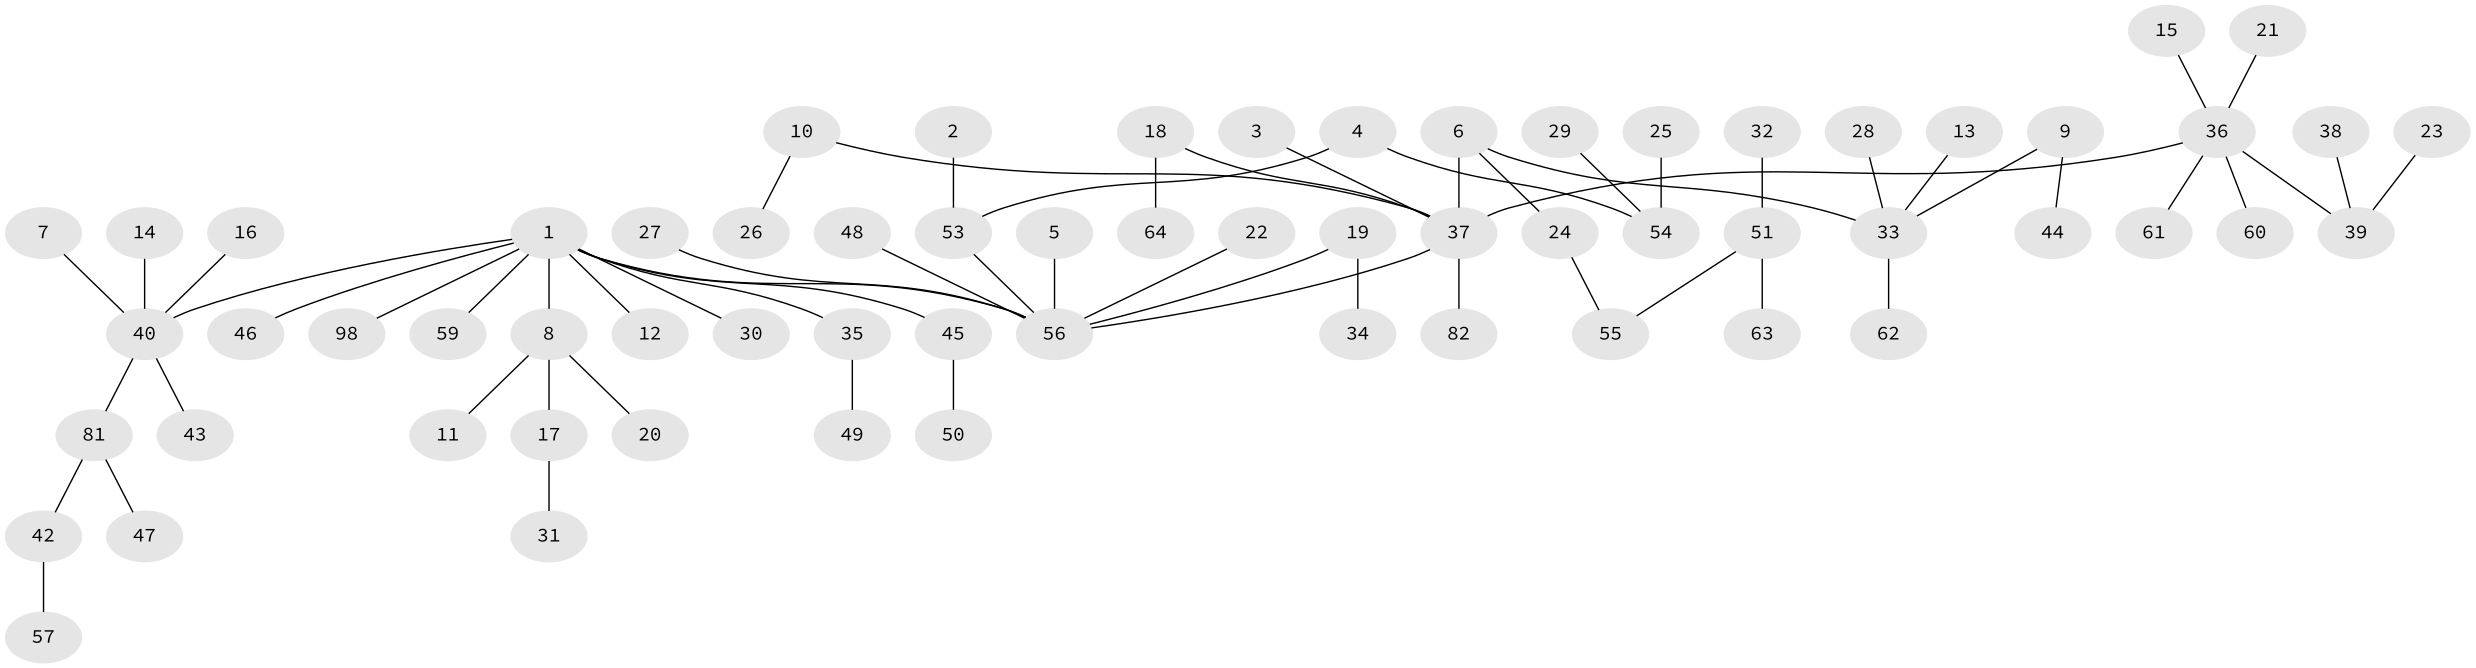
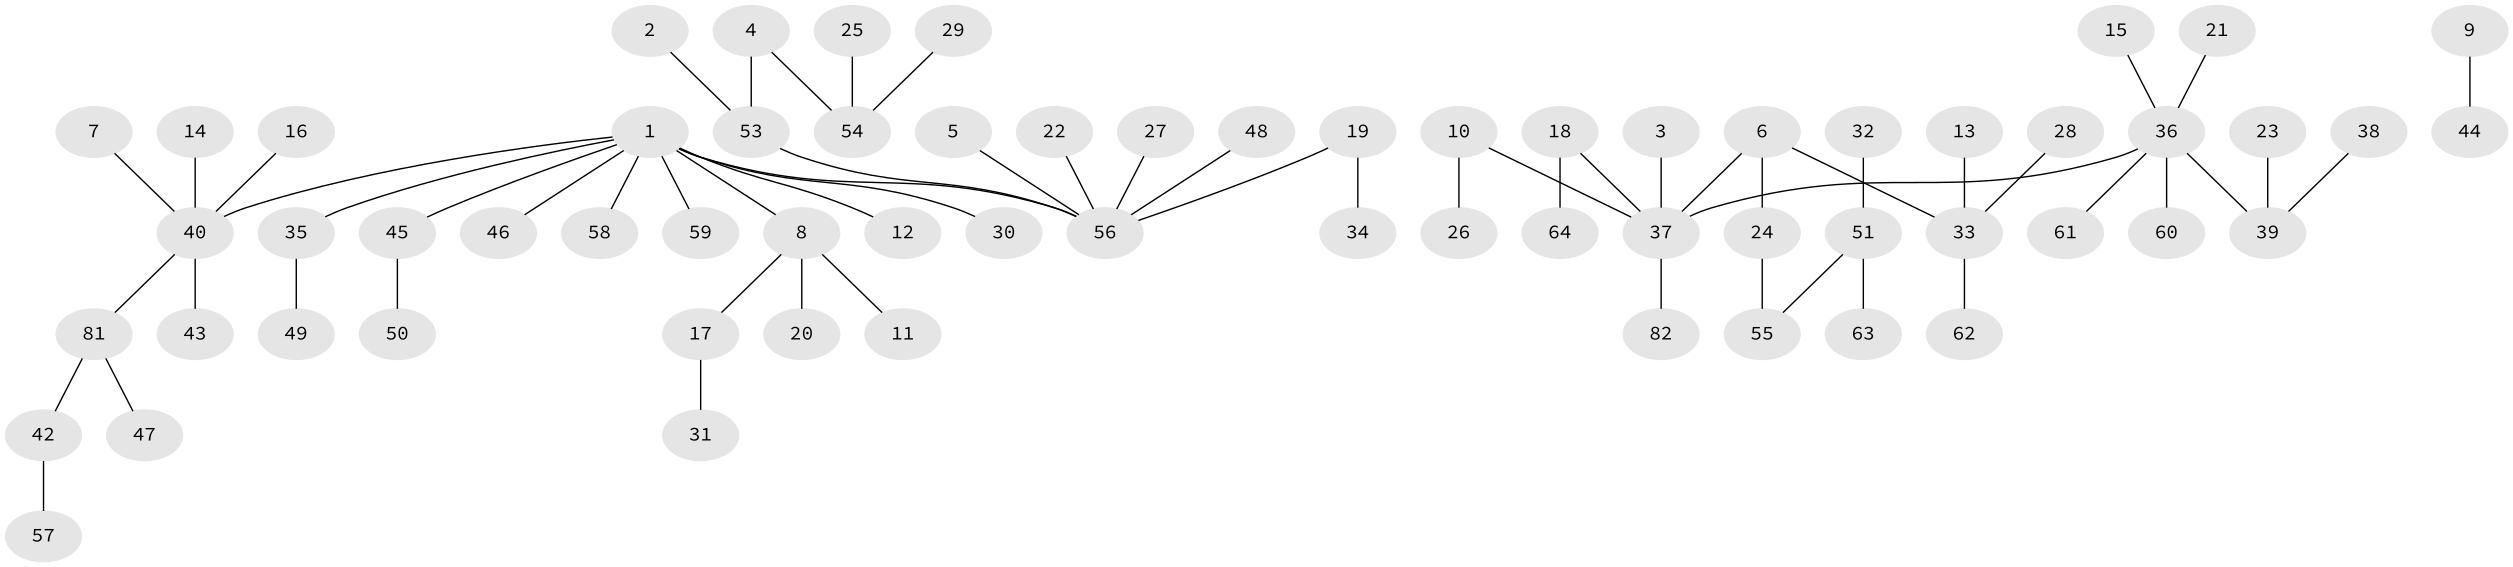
(1977, 183) -> none
(1263, 297) -> none
(347, 334) -> (600, 233)
